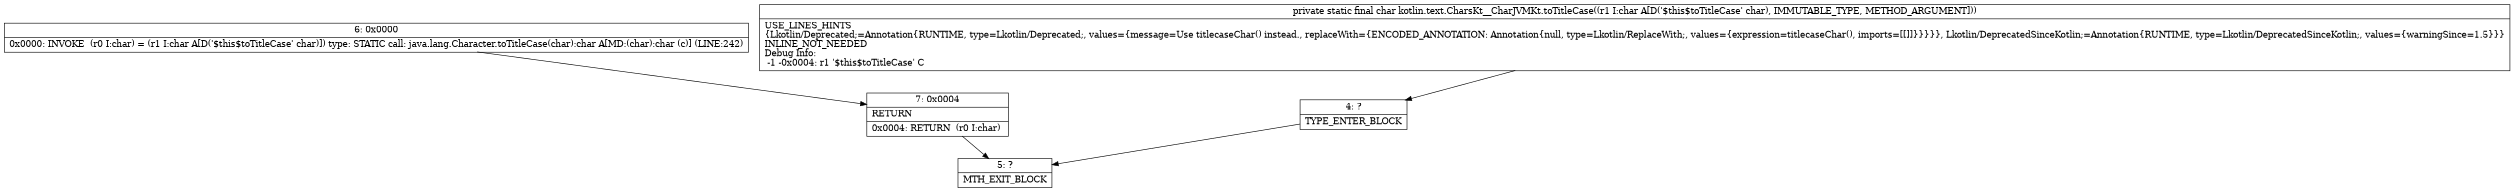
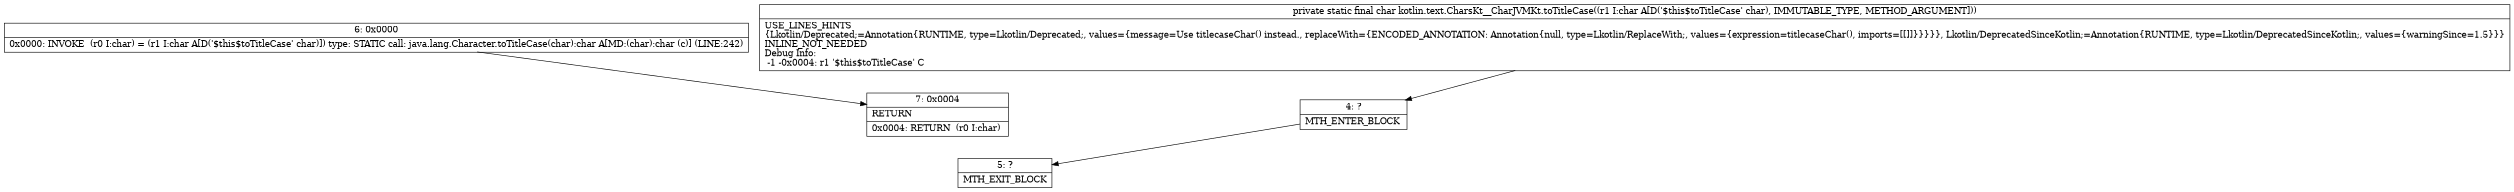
(1354, 122) -> (1353, 122)
(973, 145) -> none
